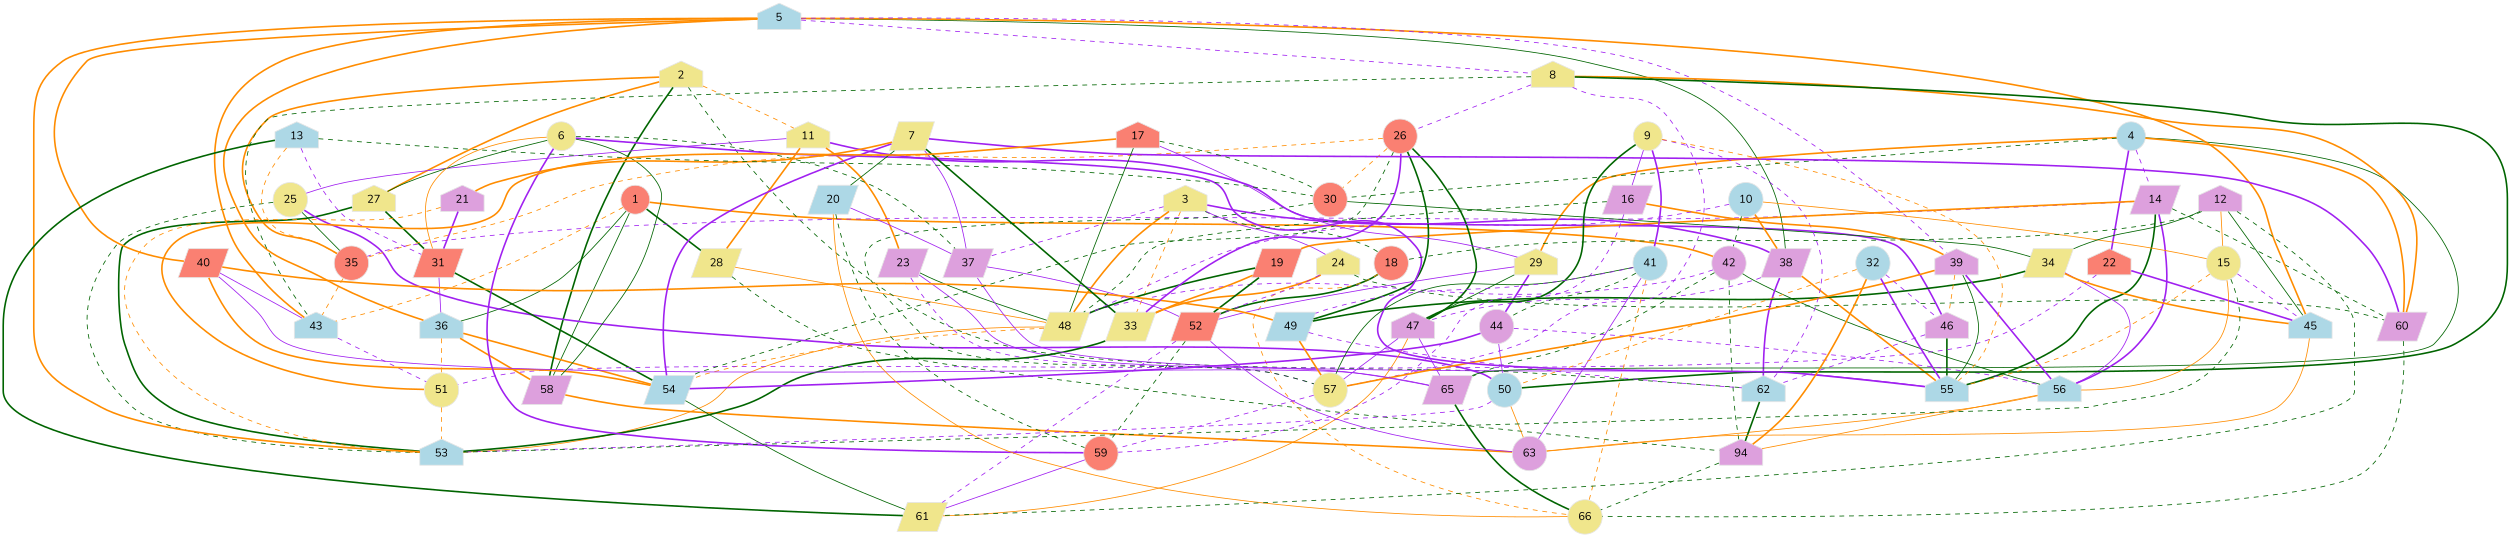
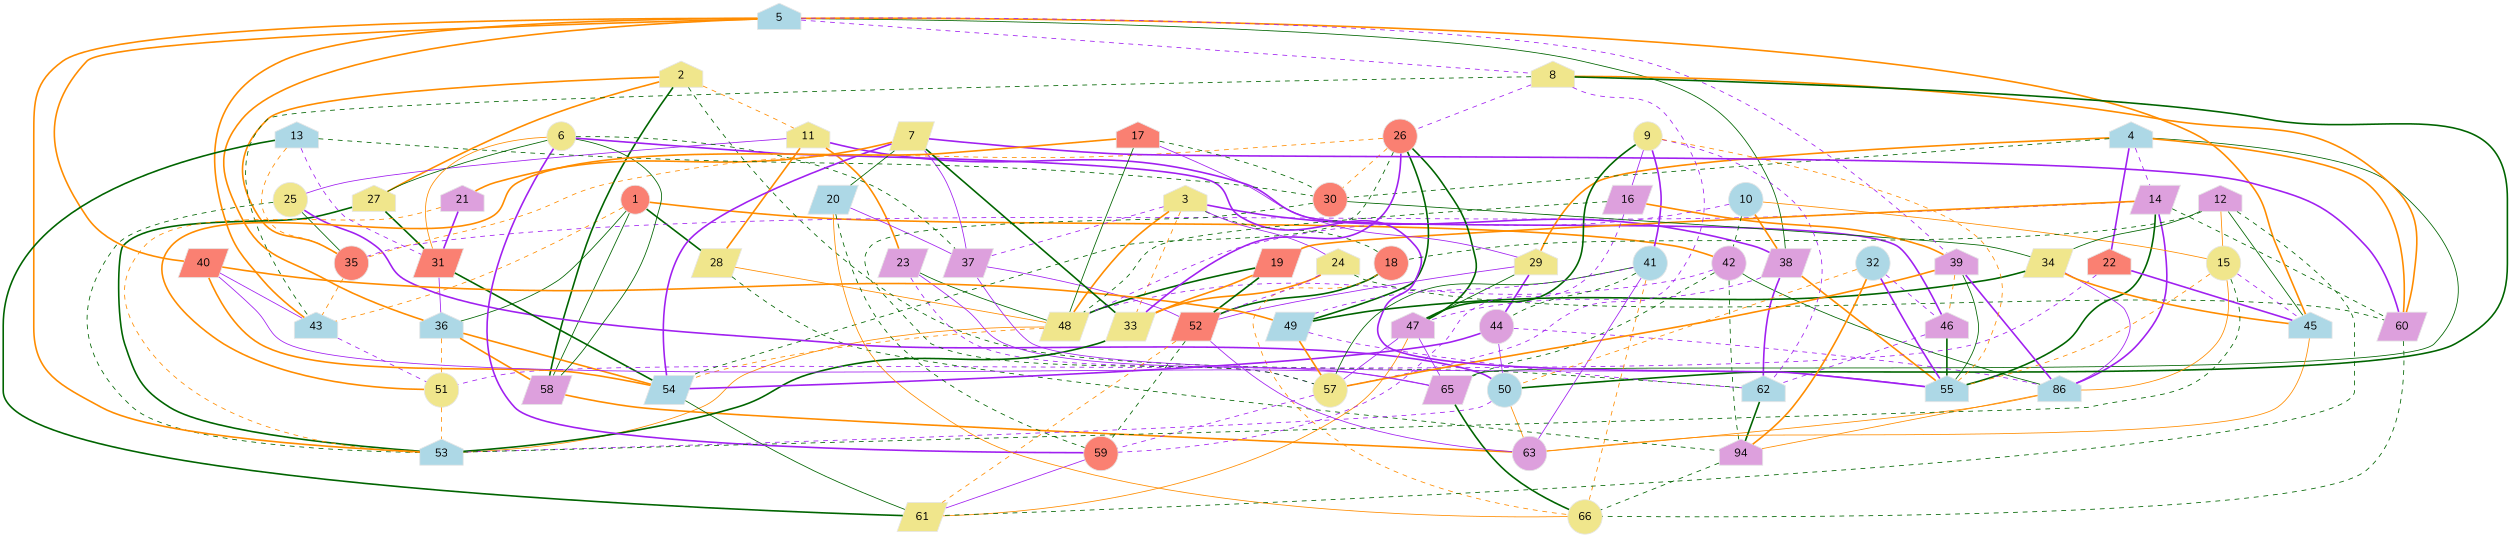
(2131, 136) -> (2131, 136)
(2059, 390) -> (2059, 390)
(1059, 422) -> (1059, 422)
